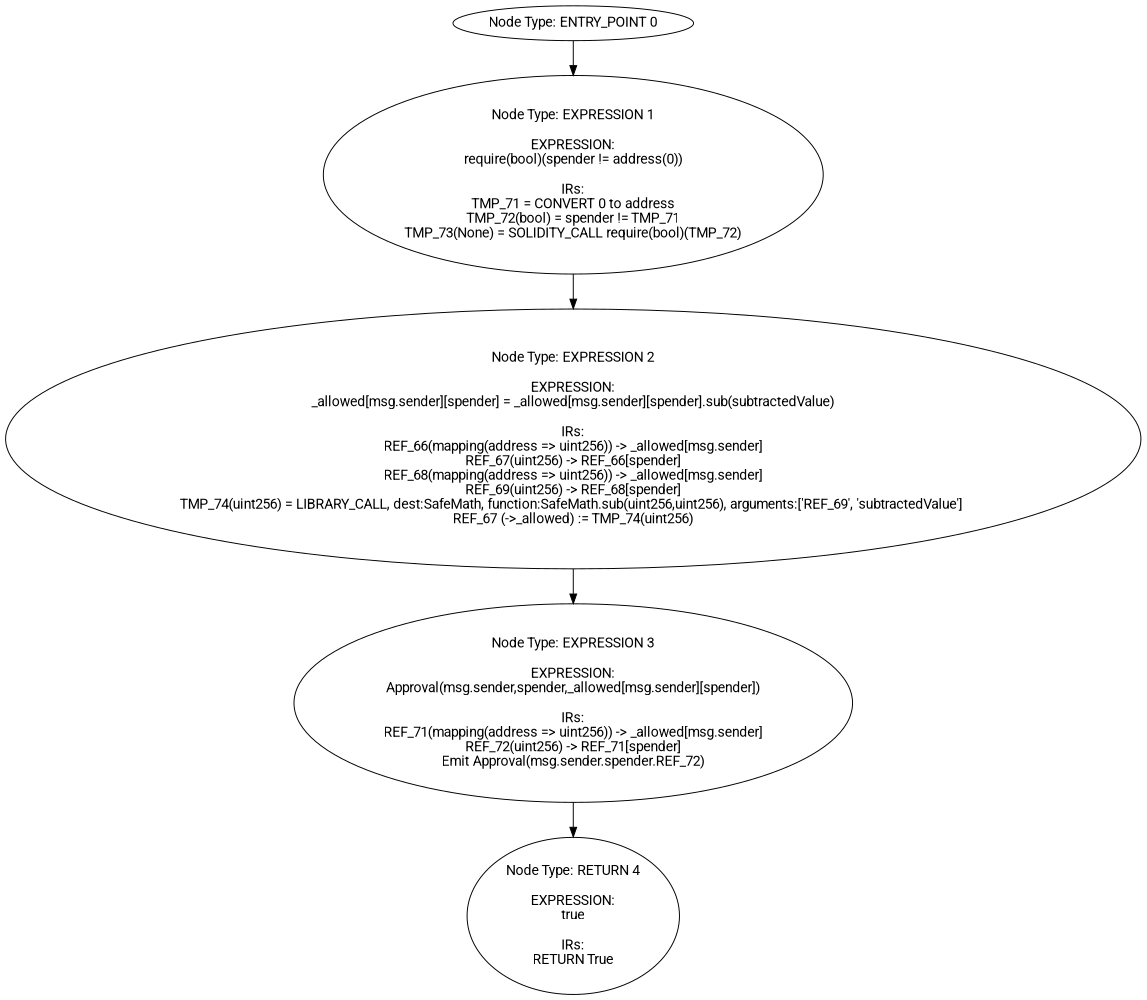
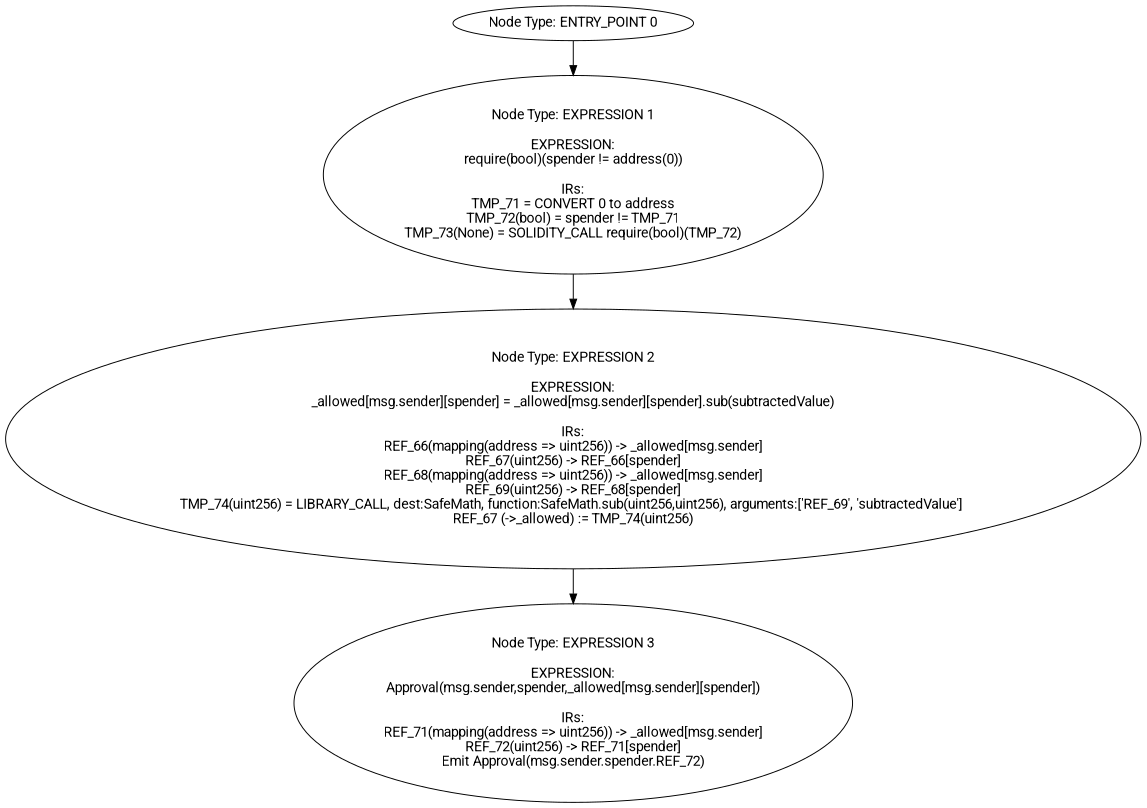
(573, 916) -> none
